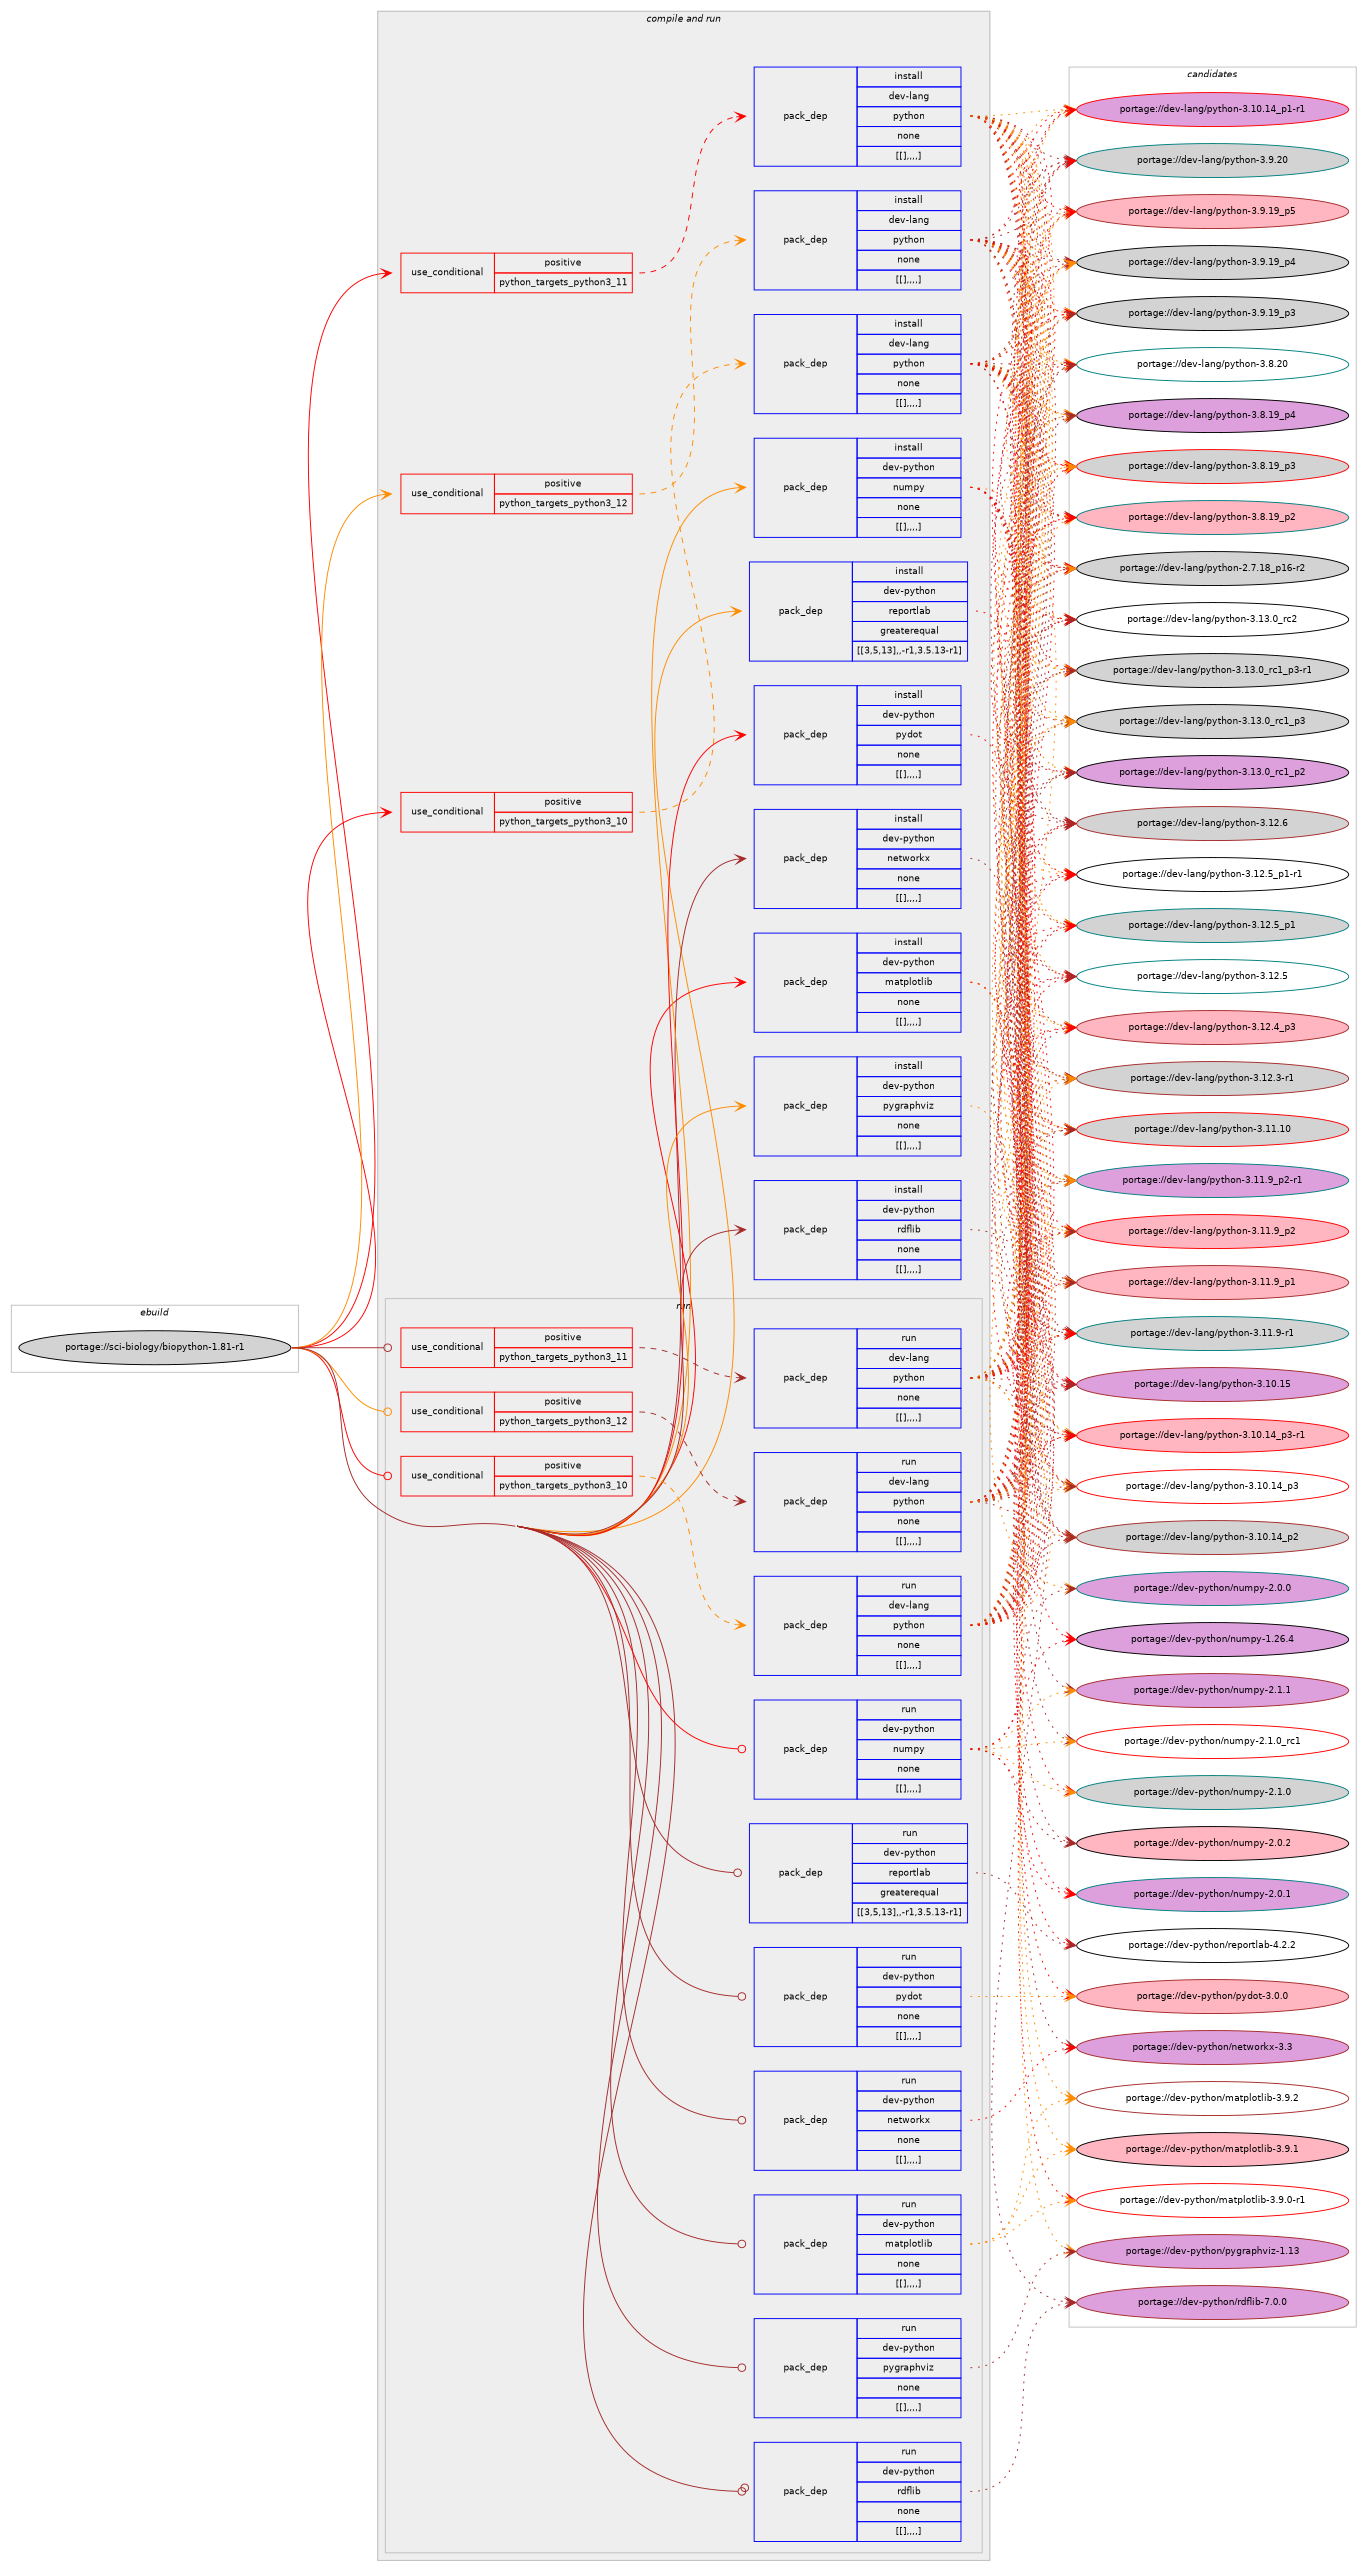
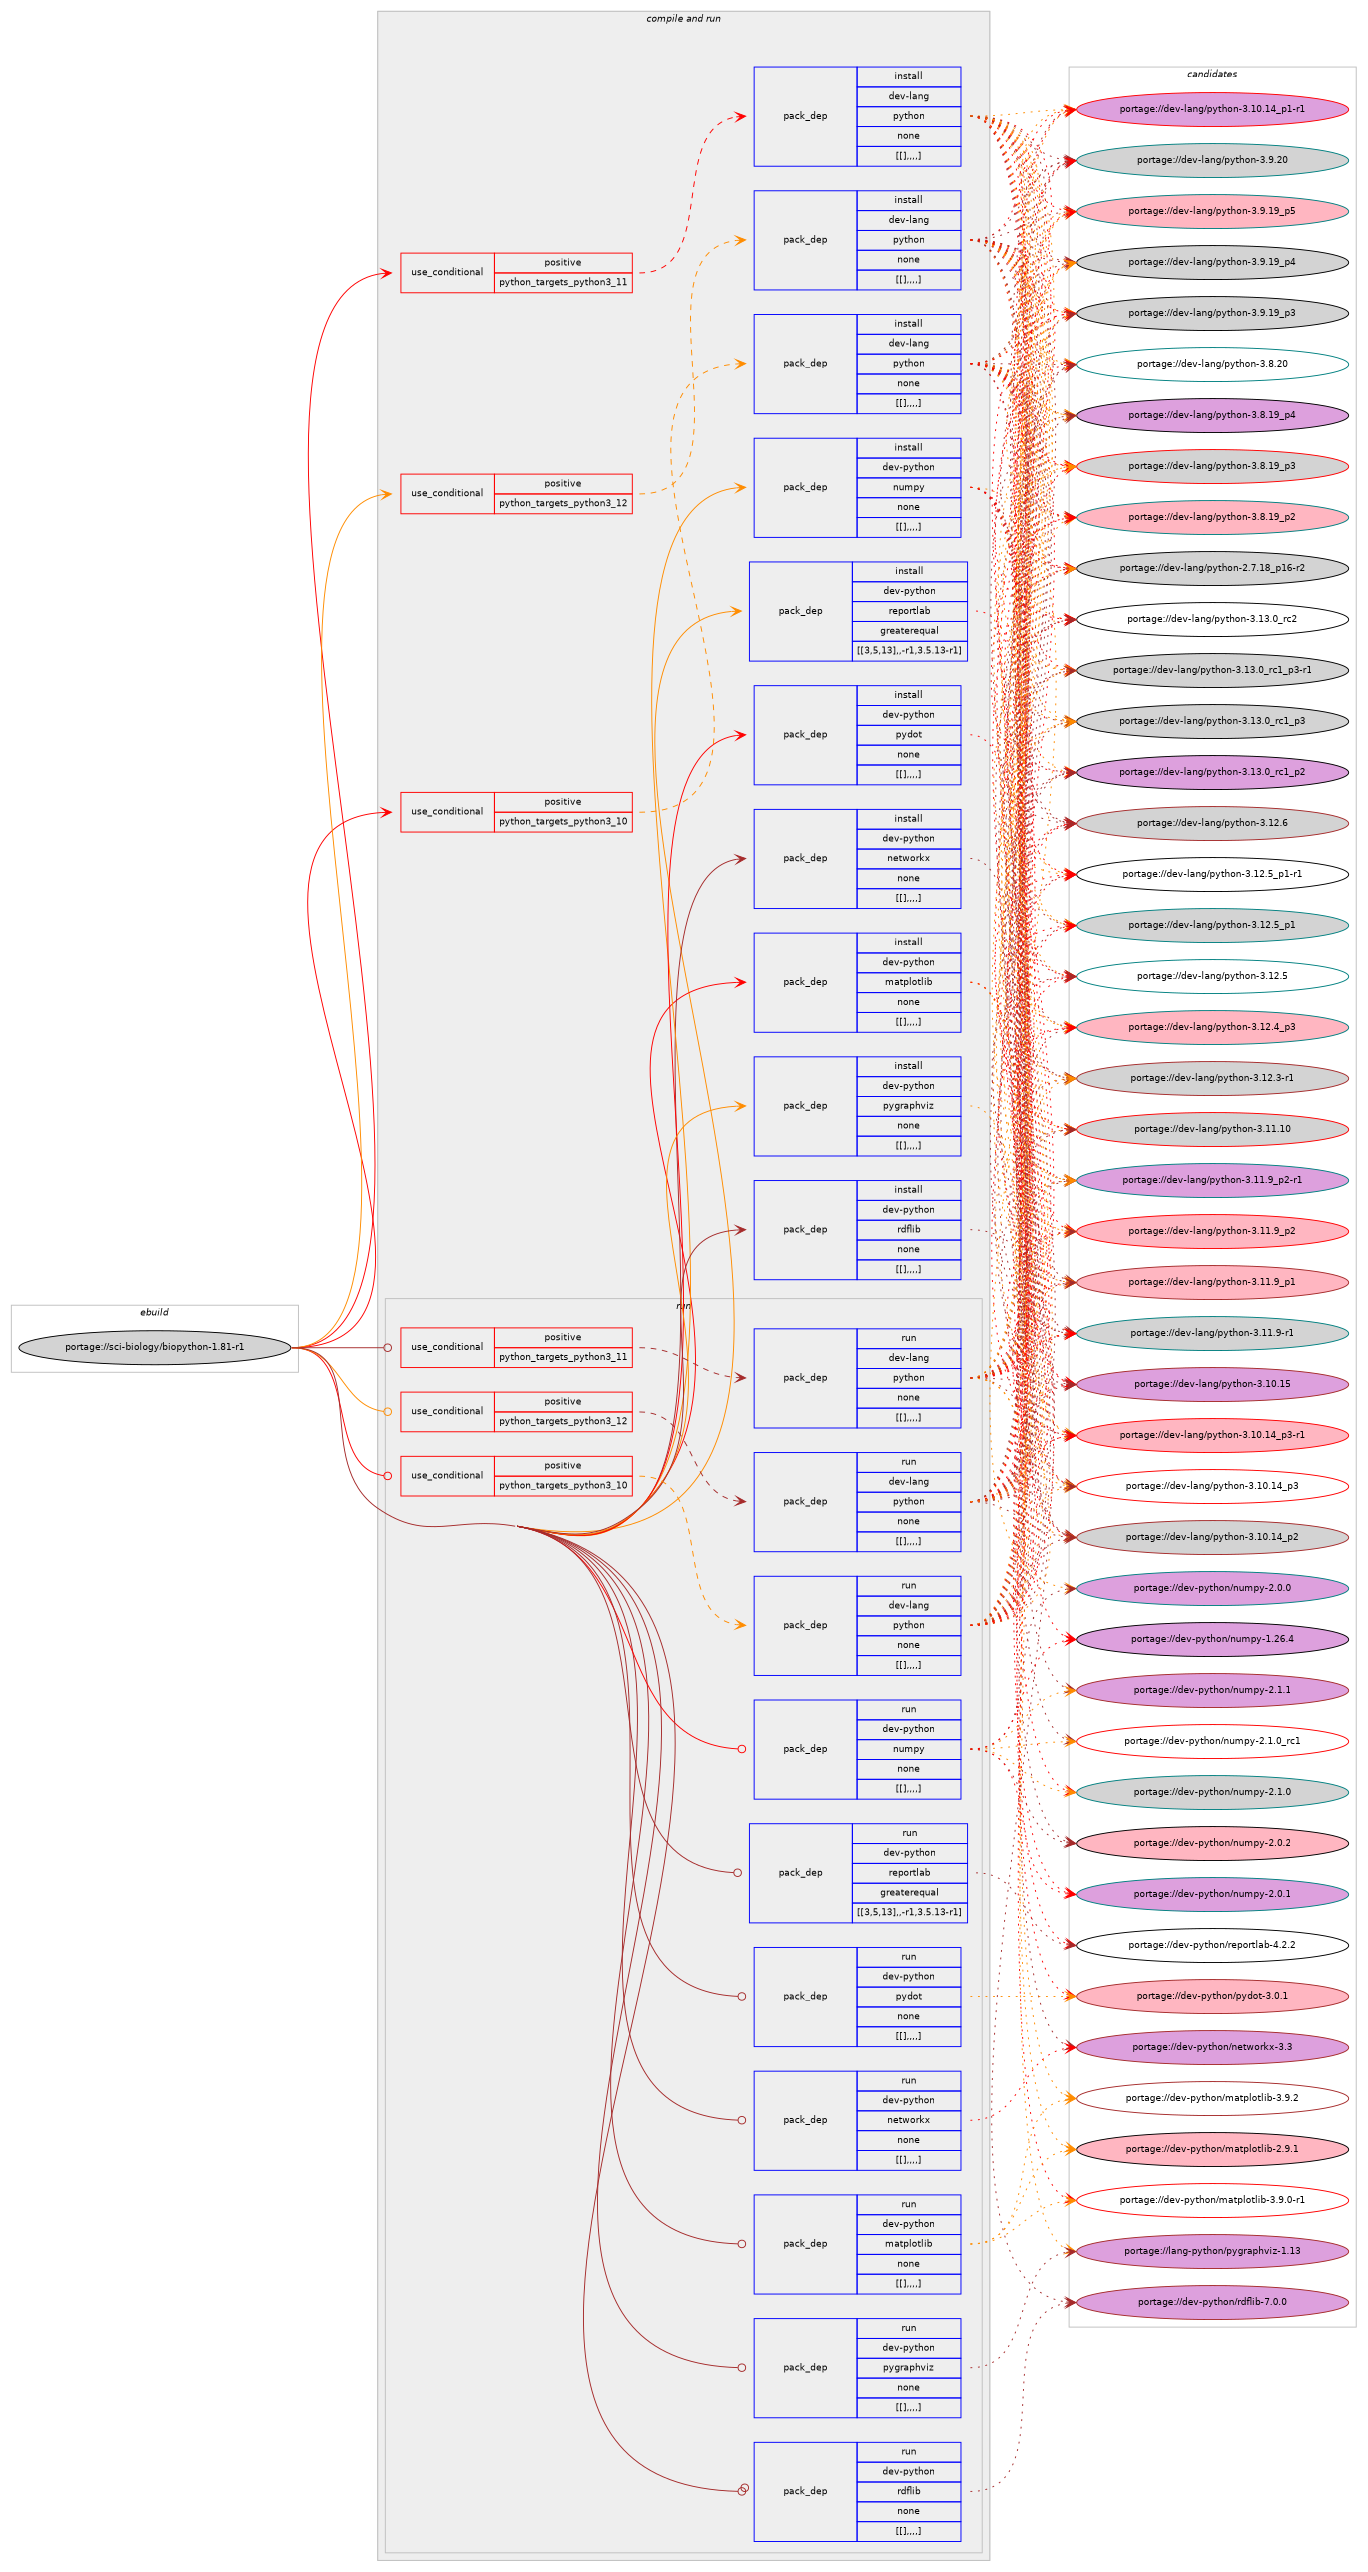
(1213, 212) -> (1213, 212)
(1213, 1028) -> (1213, 1028)
(1213, 1997) -> (1213, 1997)
(1213, 2150) -> (1213, 2150)
(1213, 2252) -> (1213, 2252)
